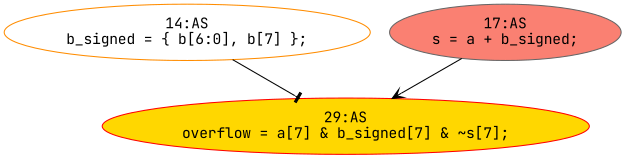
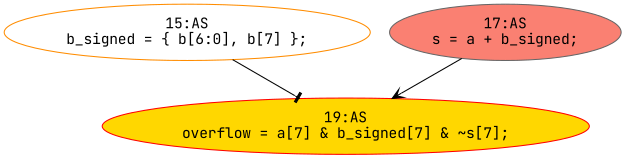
(187, 32) -> (187, 32)
(346, 126) -> (346, 126)
